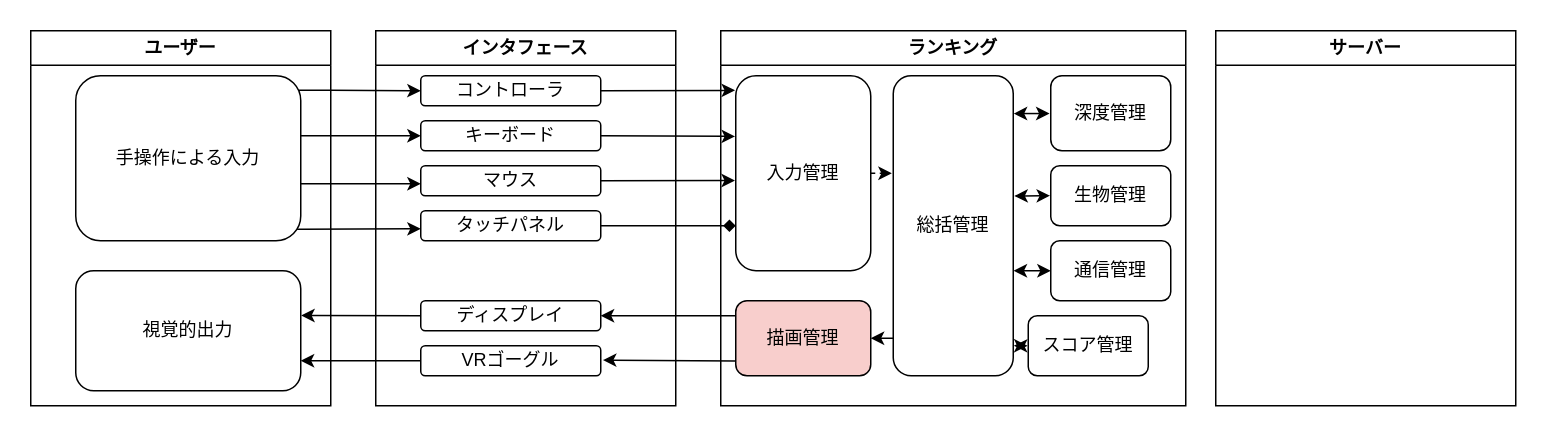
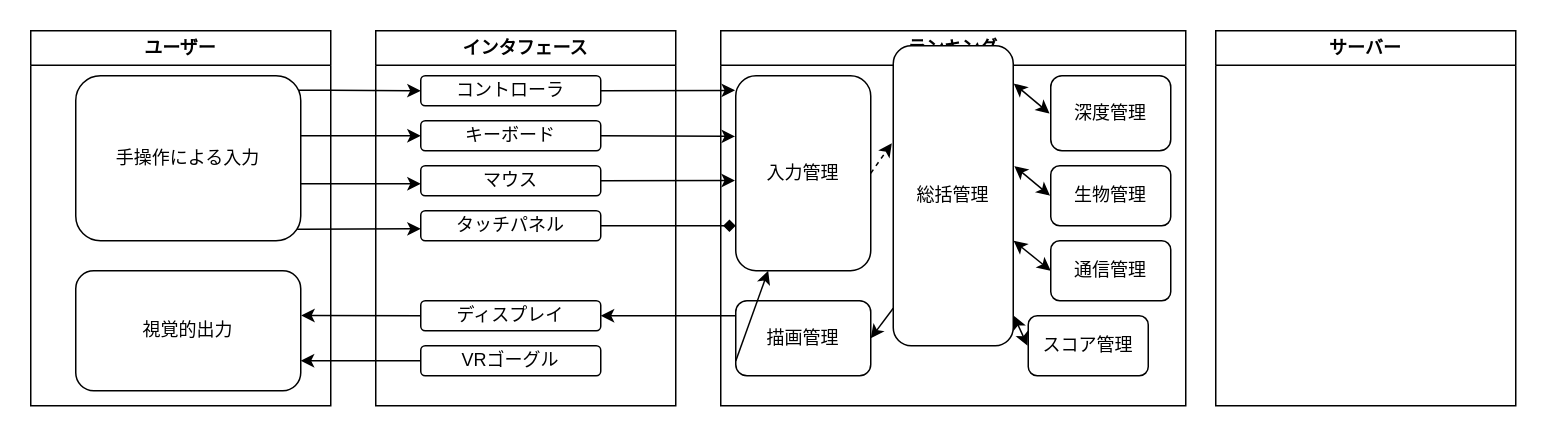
(953, 226) -> (953, 196)
(803, 338) -> (803, 338)
(677, 361) -> (750, 320)
